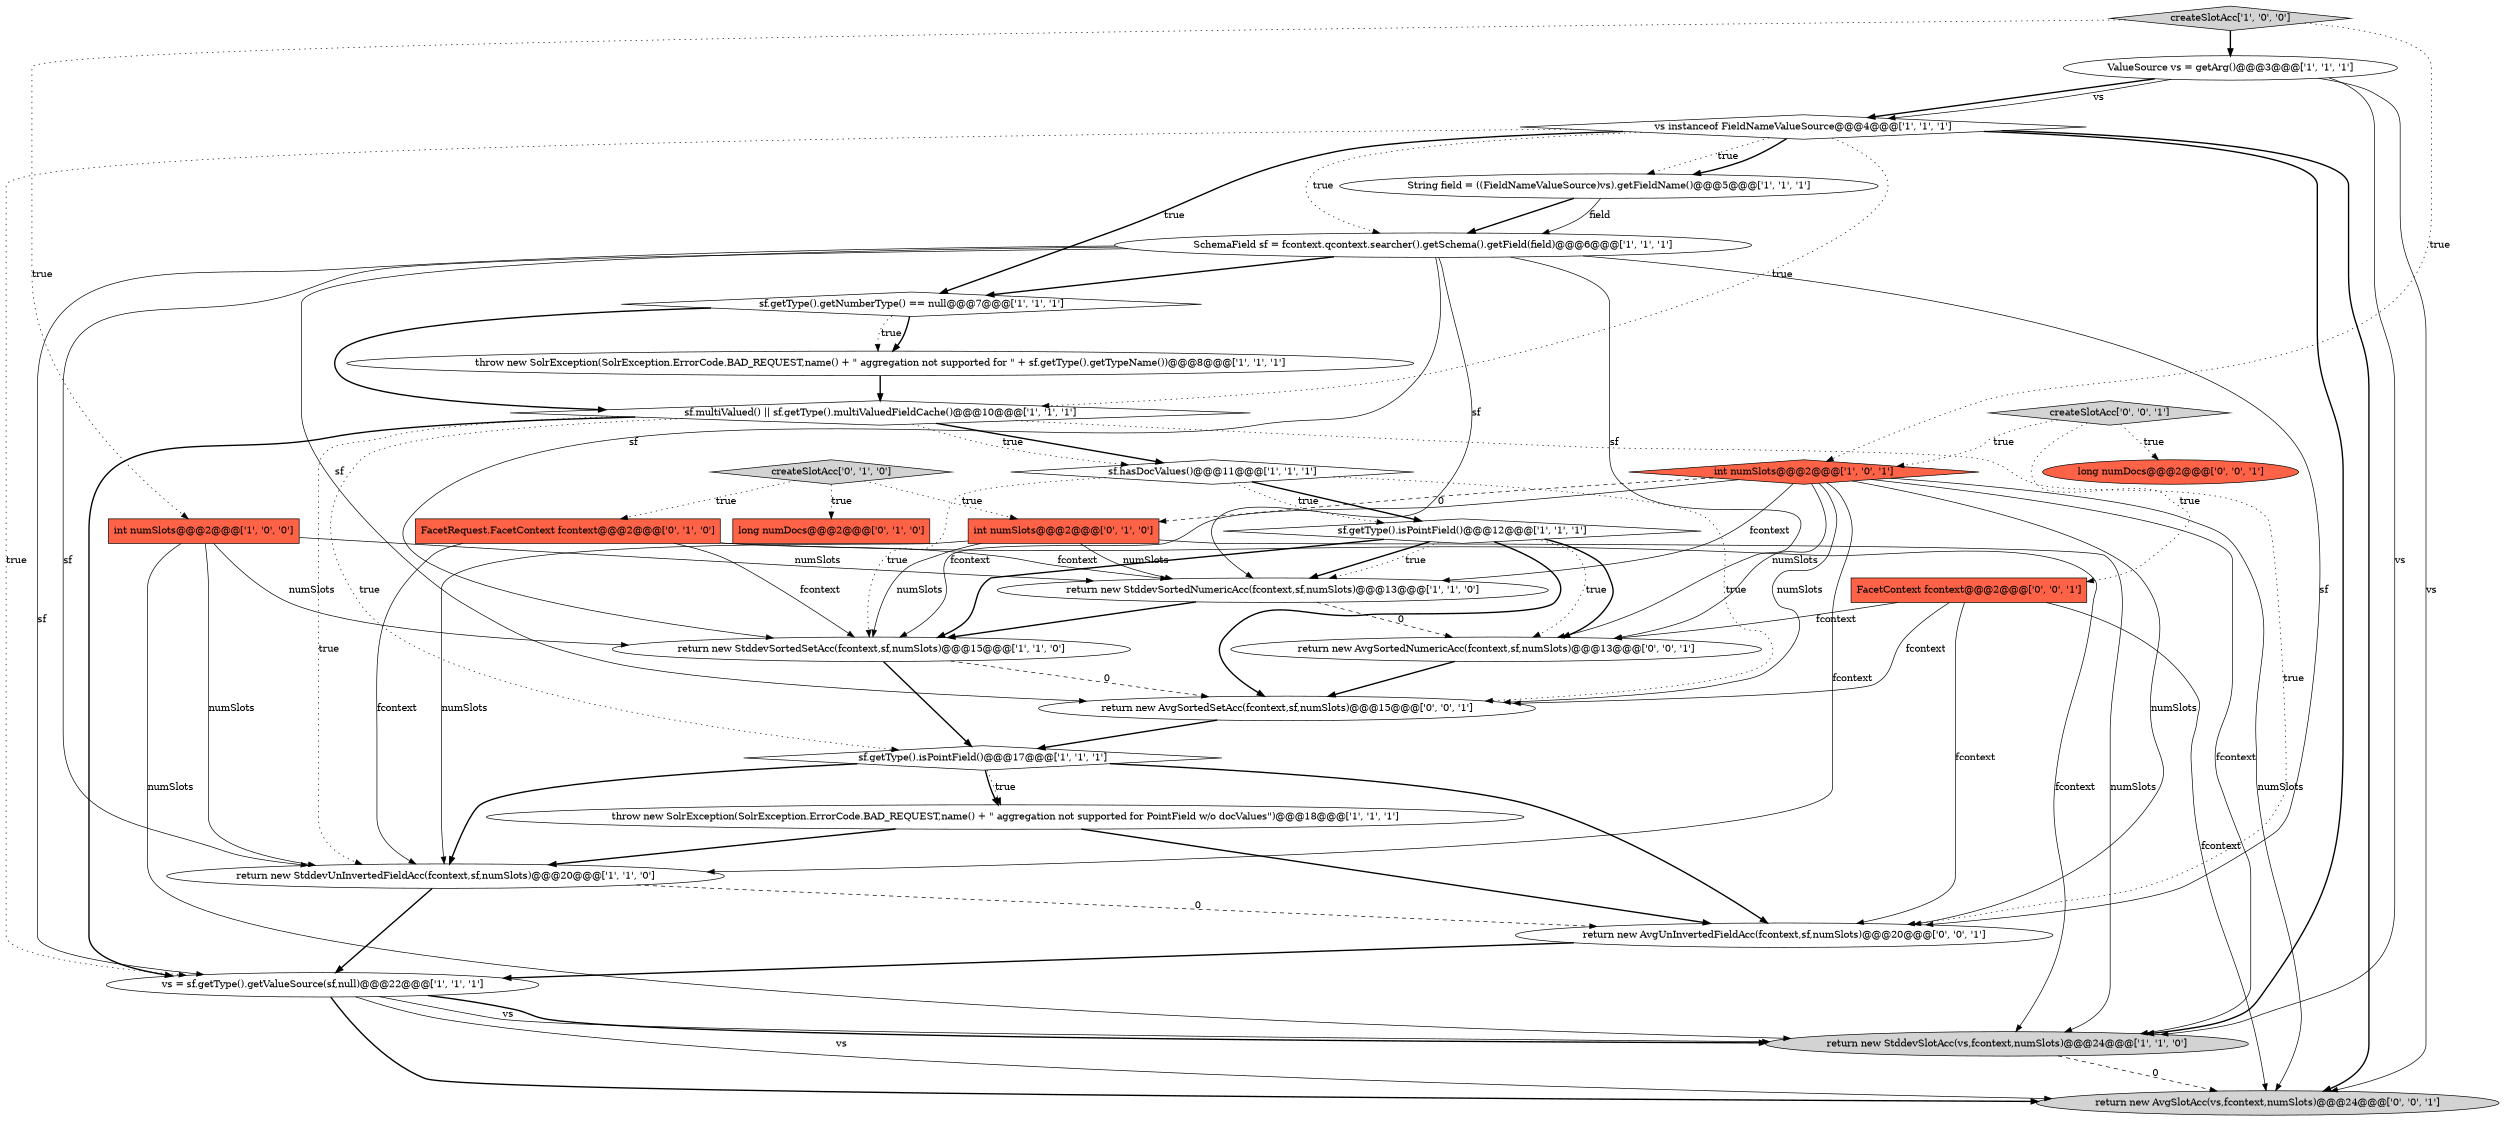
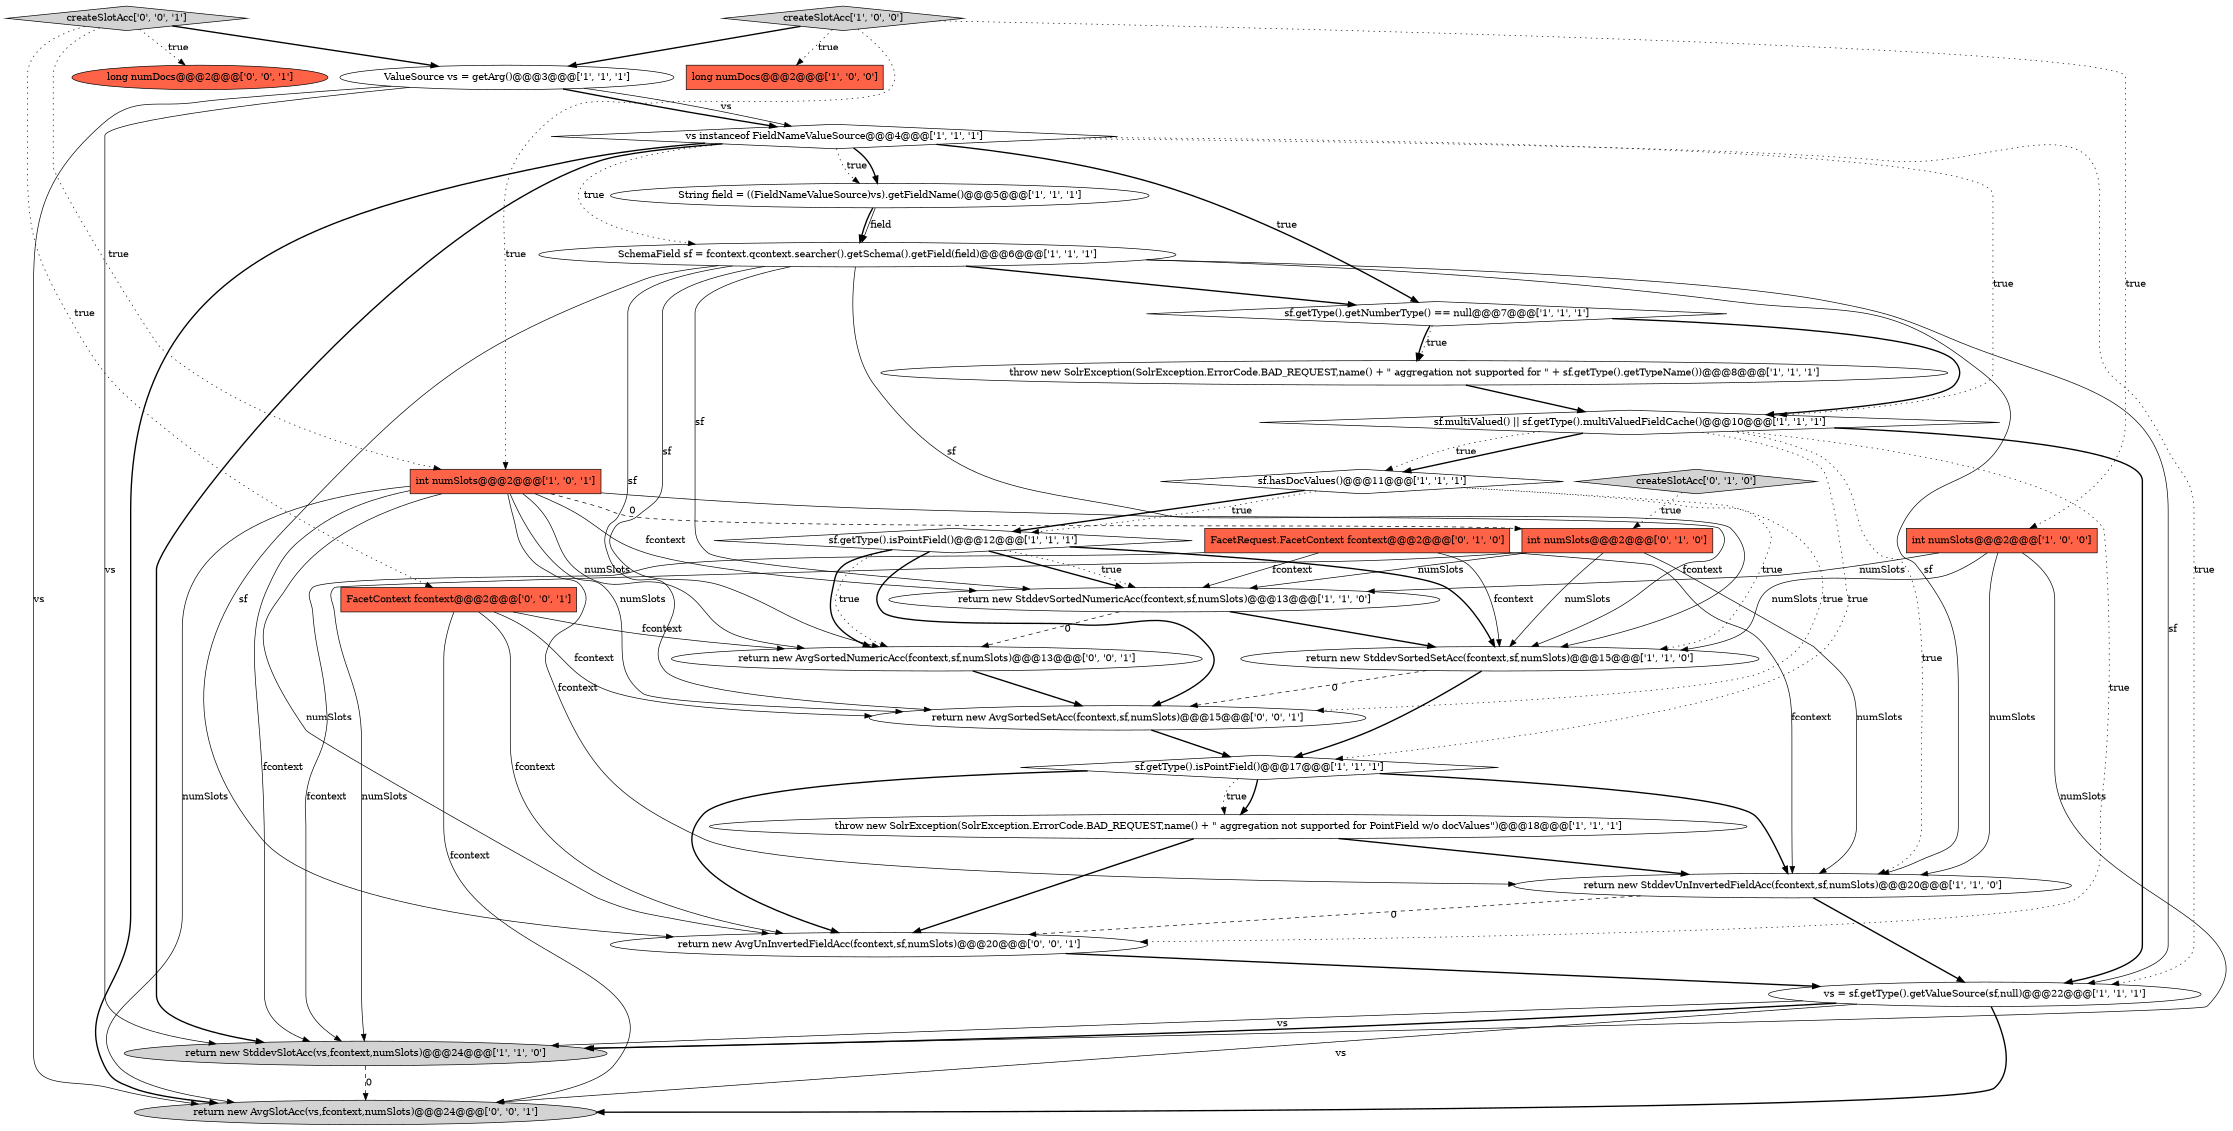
none -> (302, 46)
none -> (785, 77)
(1804, 472) -> (506, 482)
(711, 499) -> none
(831, 531) -> none
